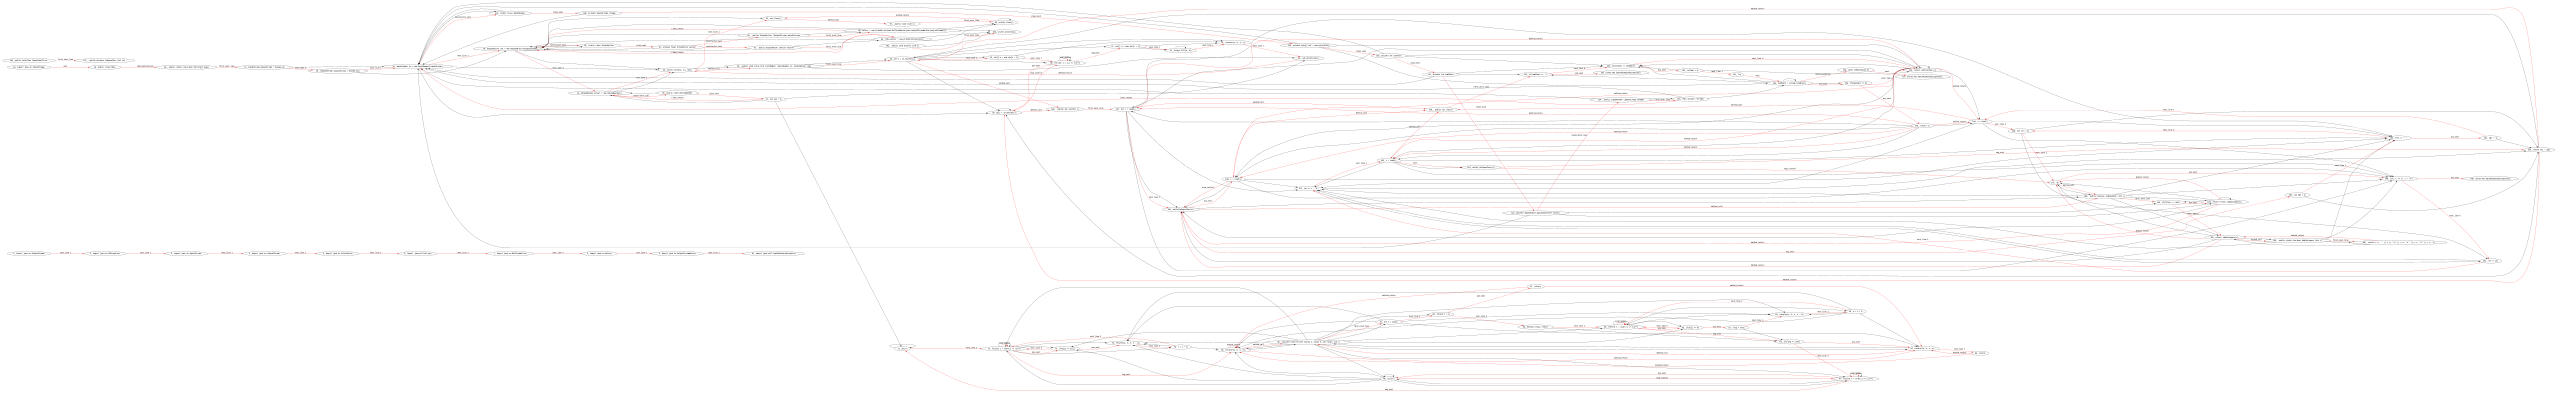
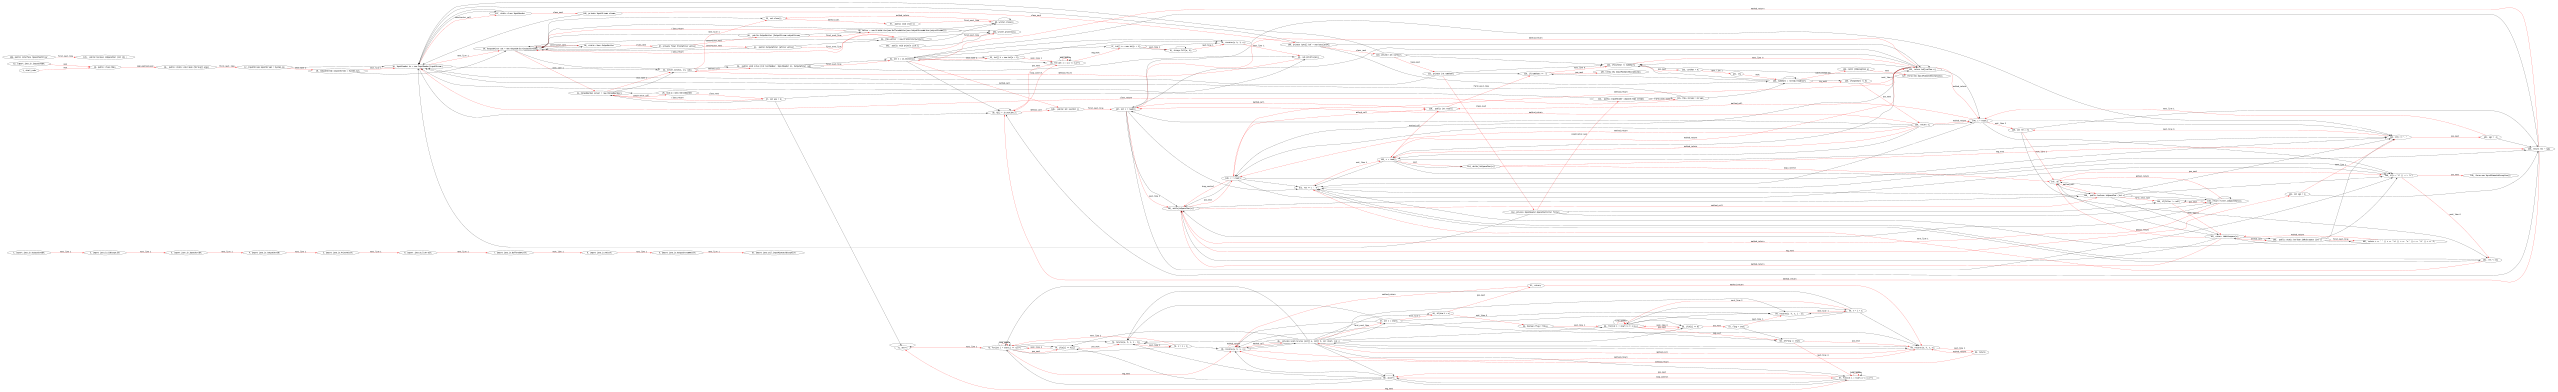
none -> (29, 71)
